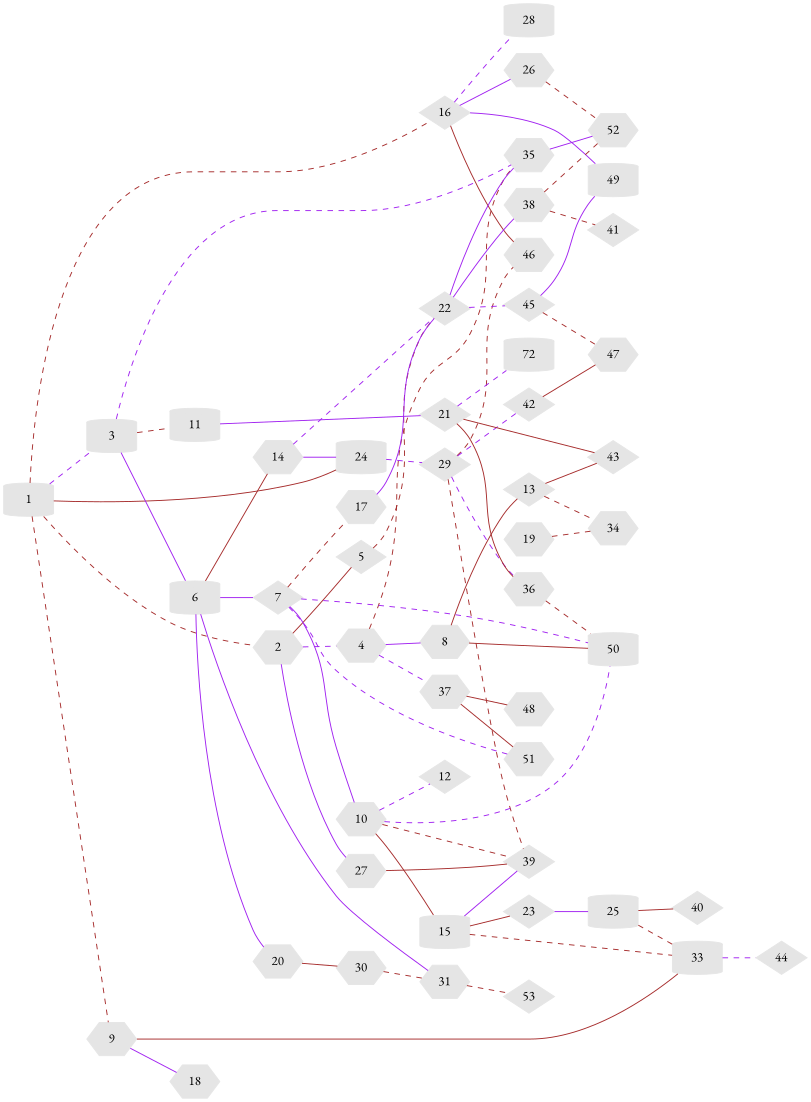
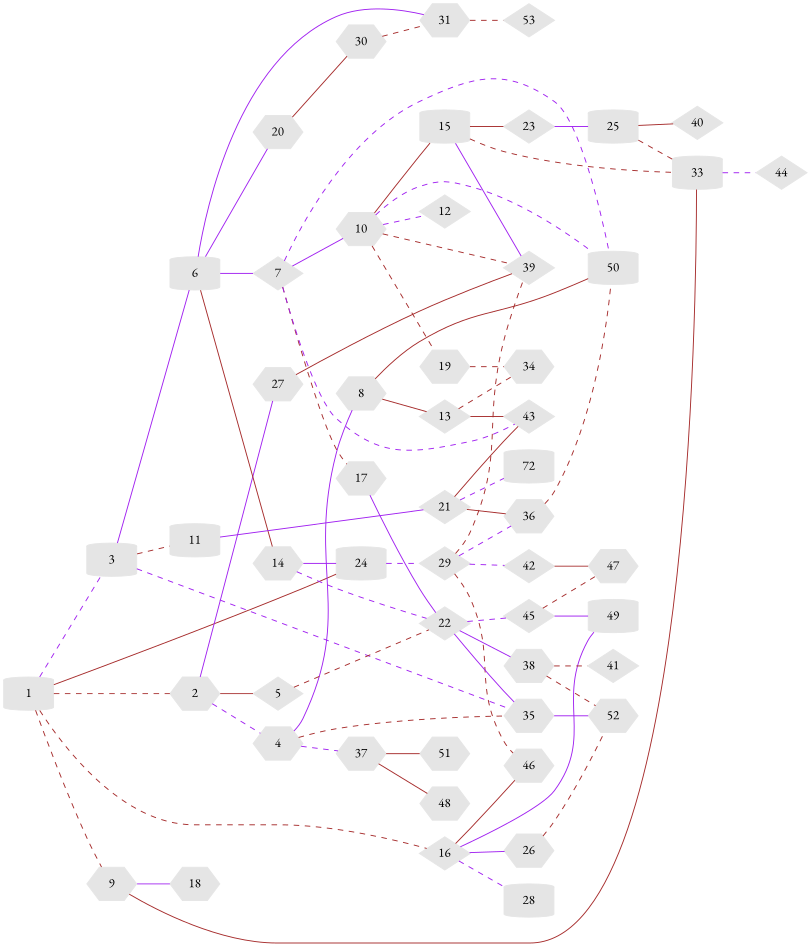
none -> (403, 298)
(382, 703) -> (355, 433)
